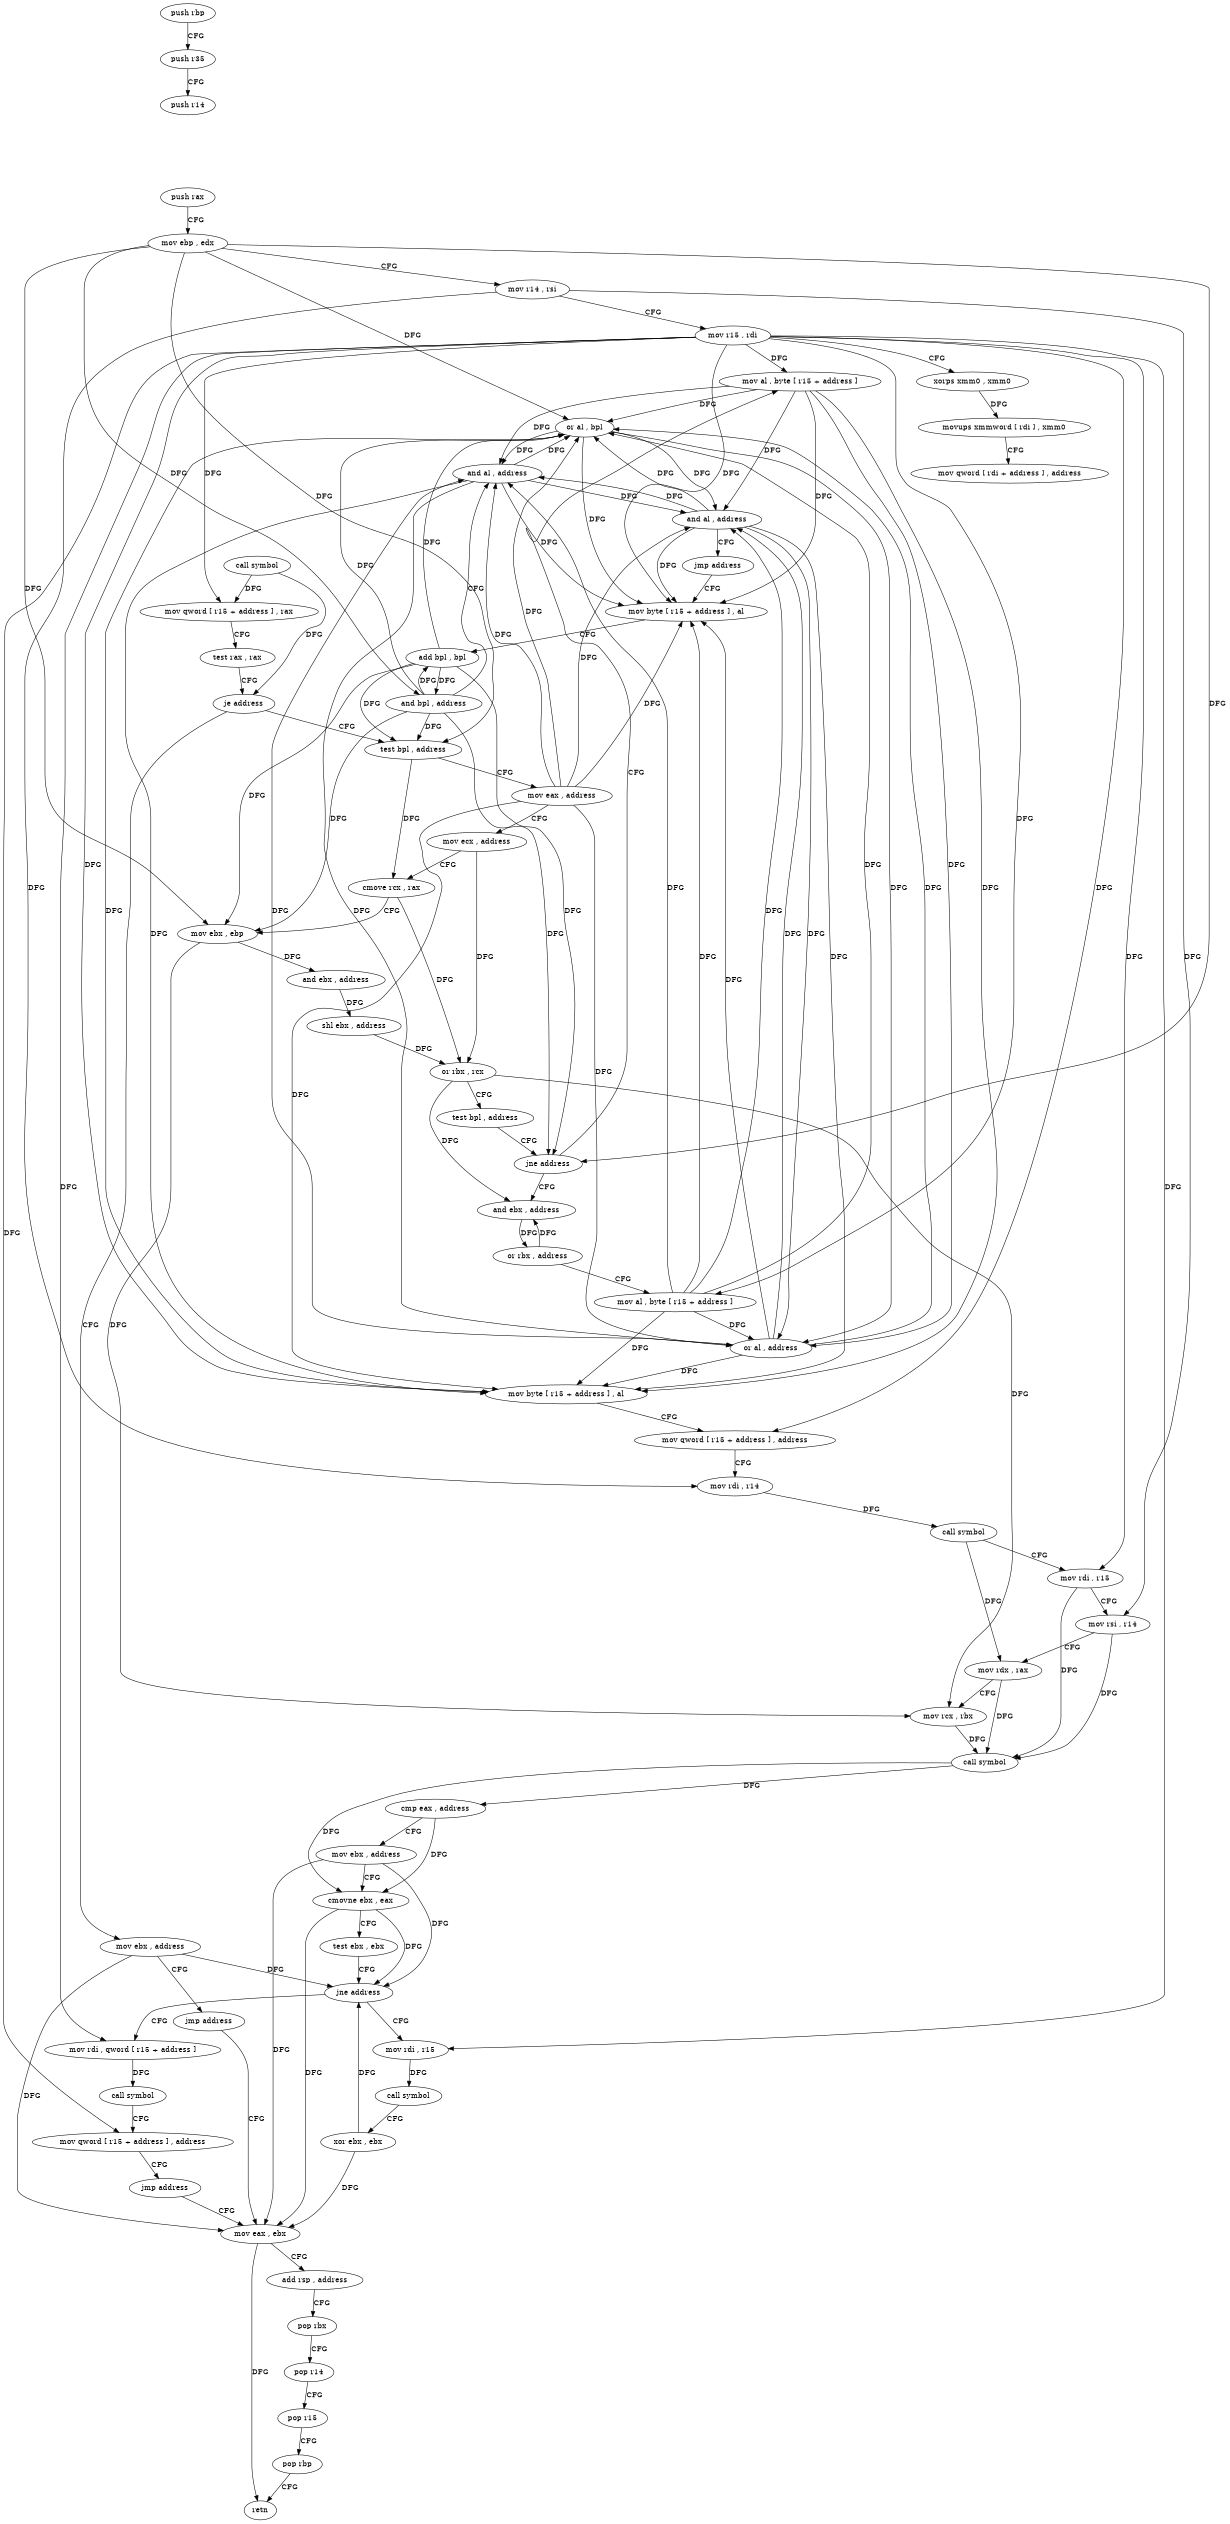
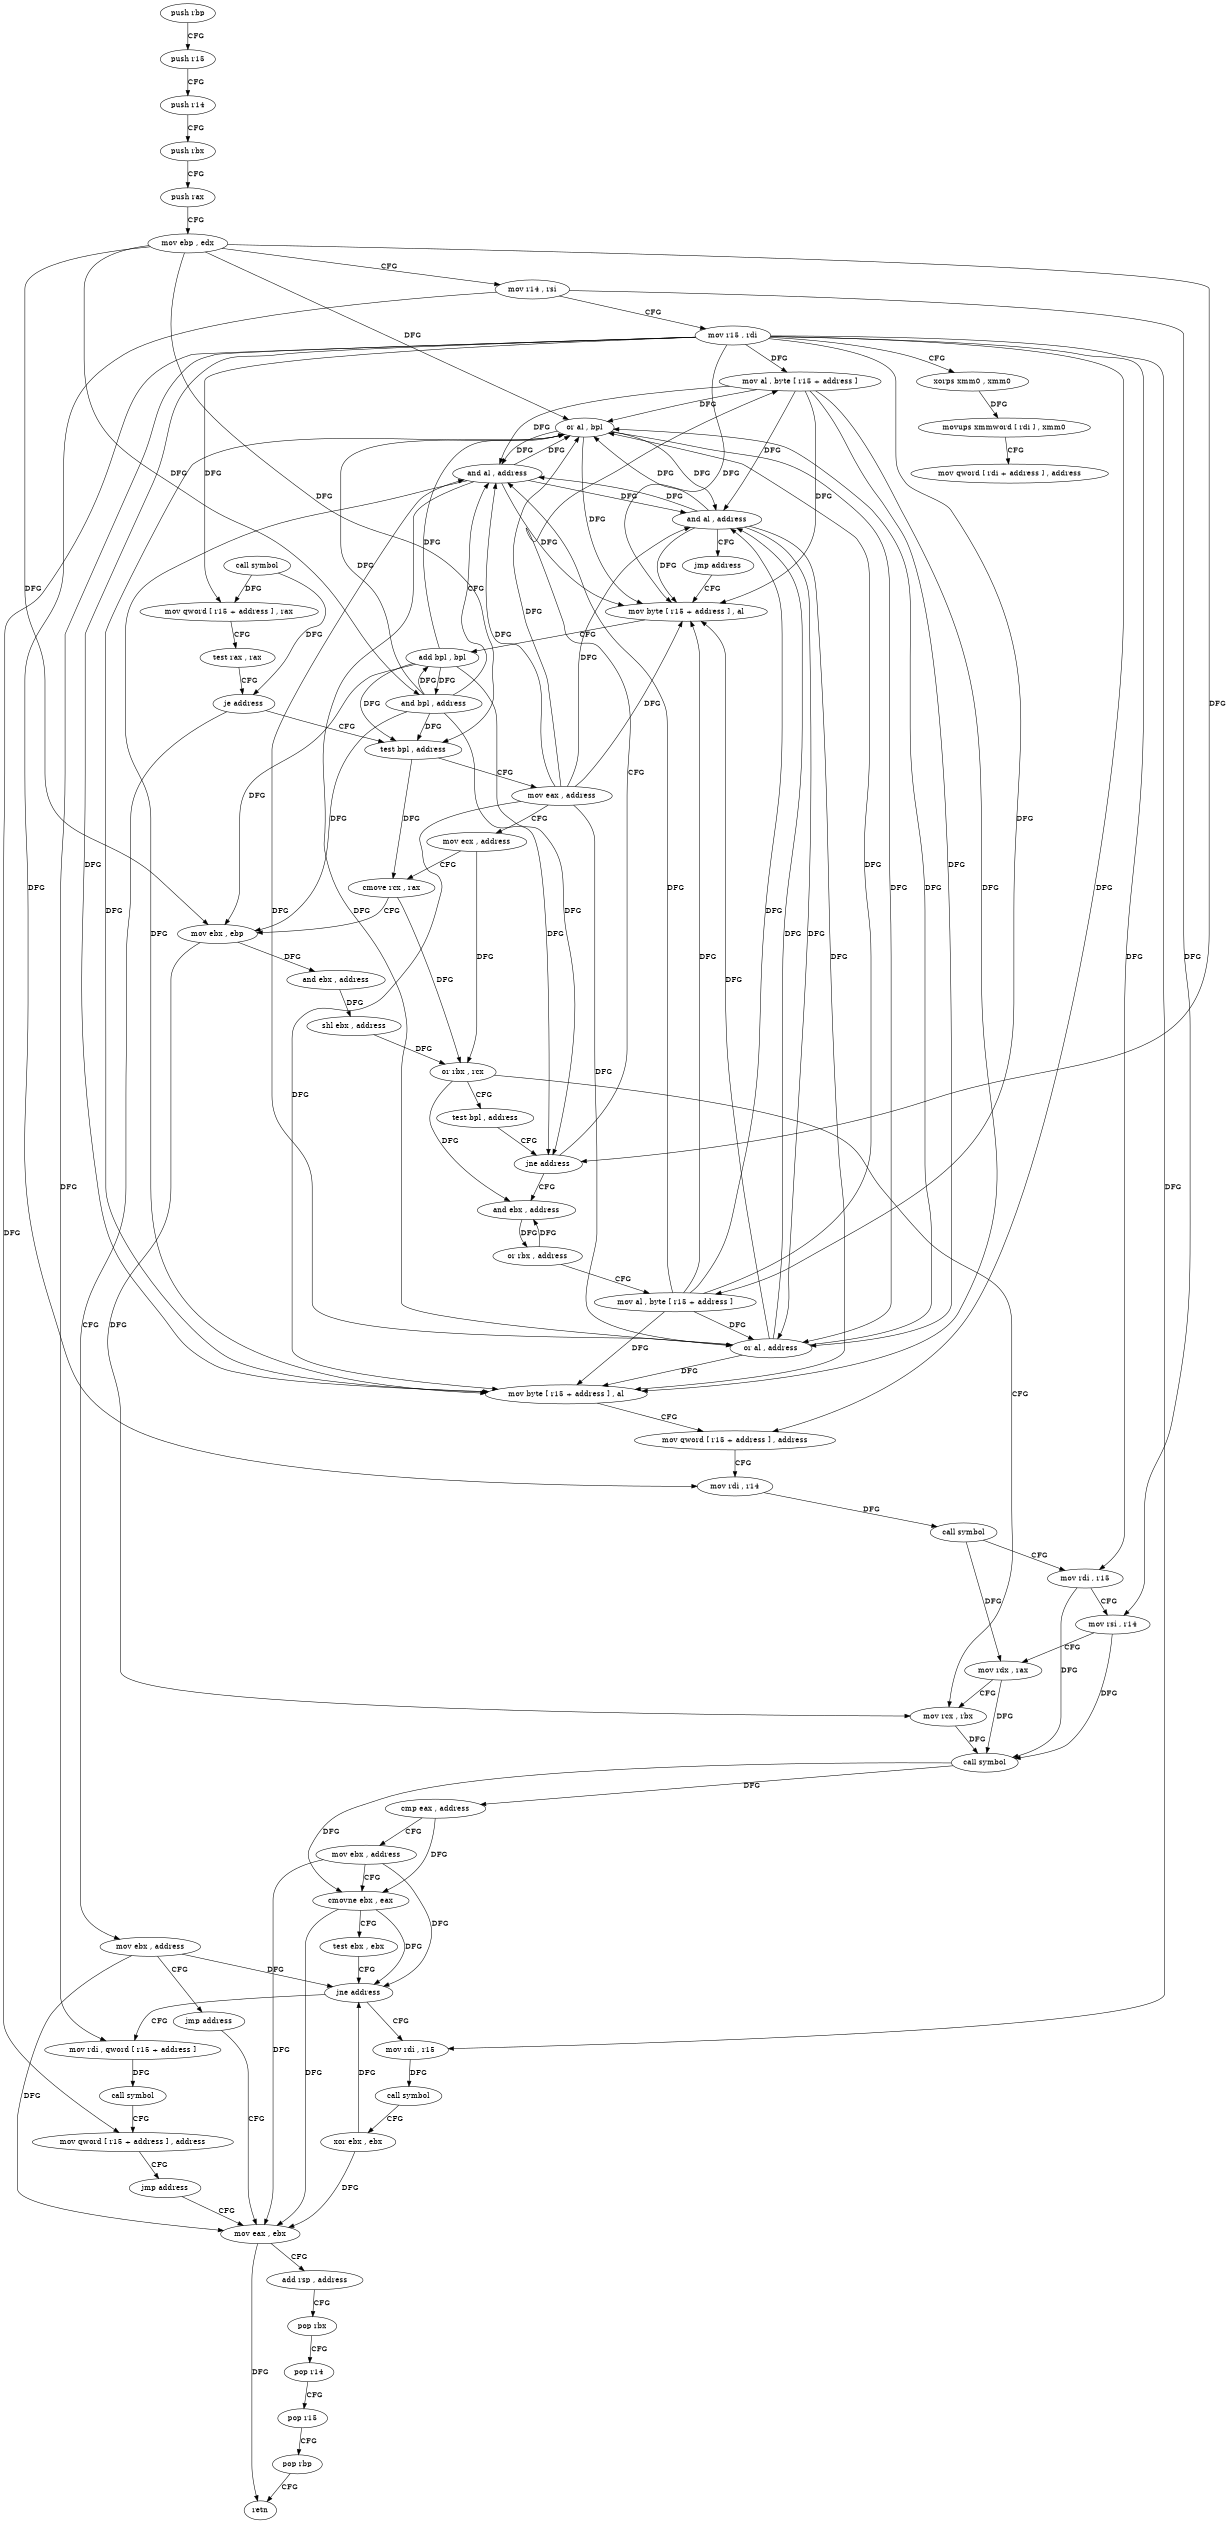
(188, 59) -> (188, 59)
none -> (188, 151)
(1020, 1394) -> (1020, 1394)
